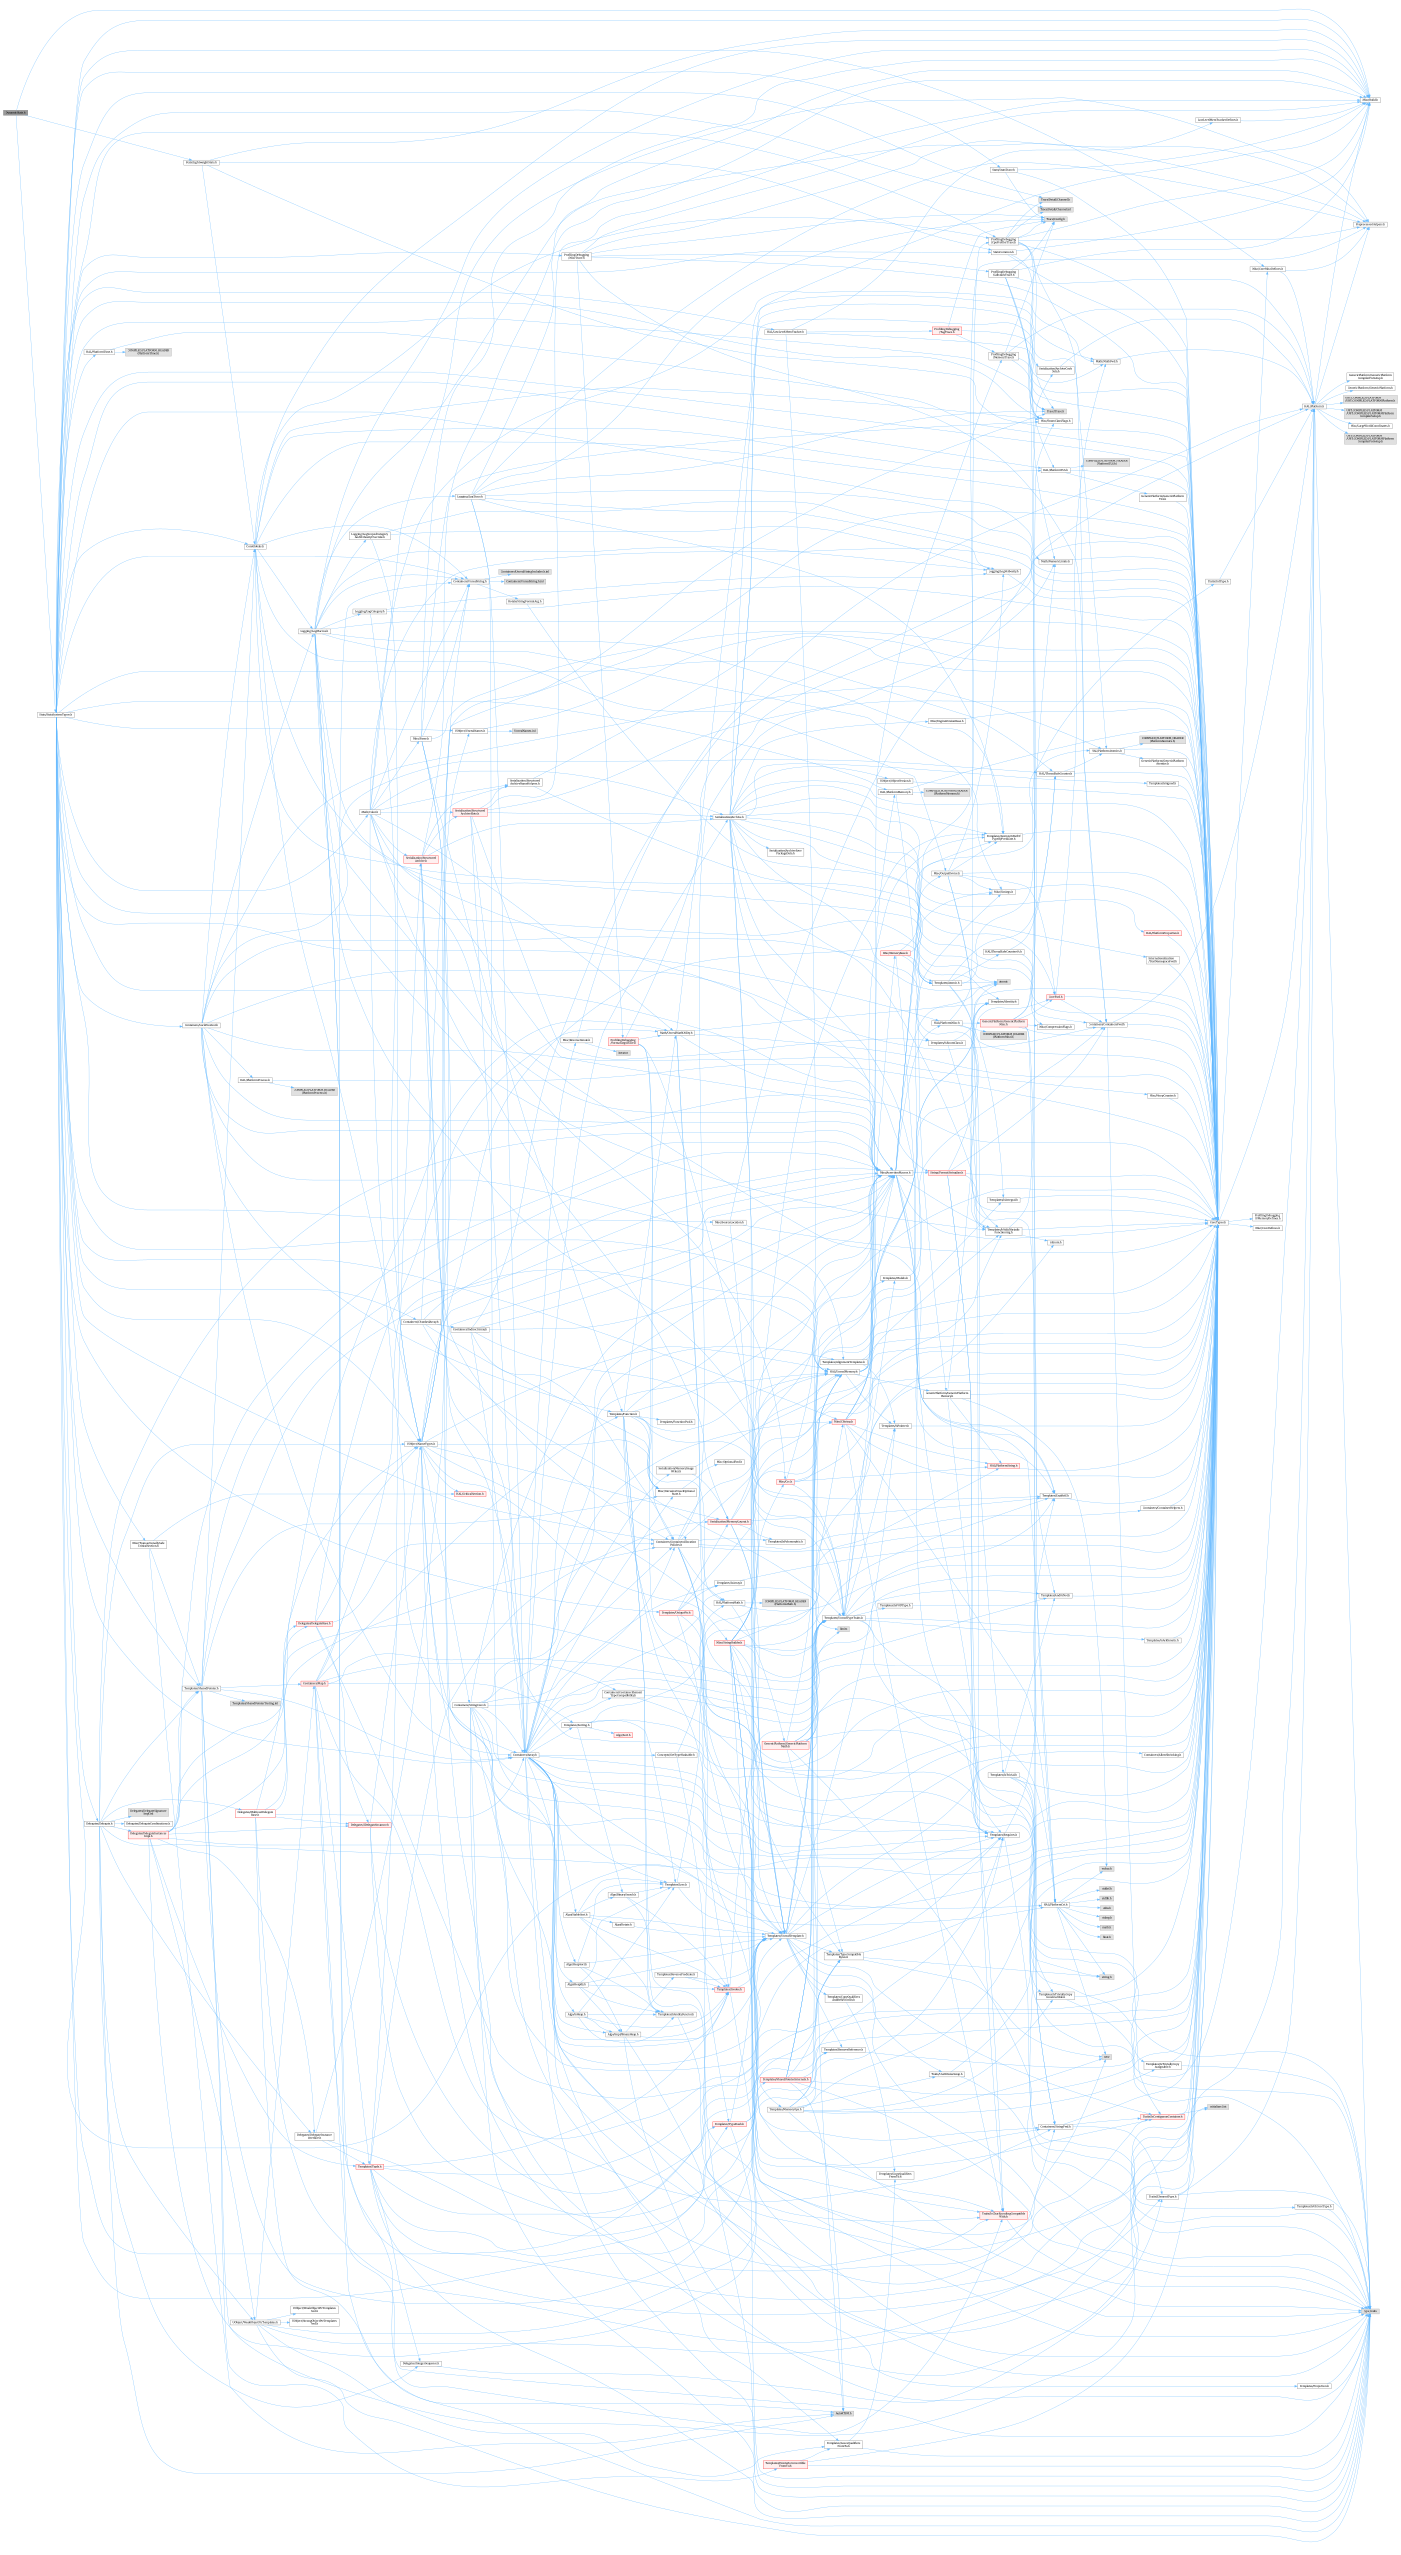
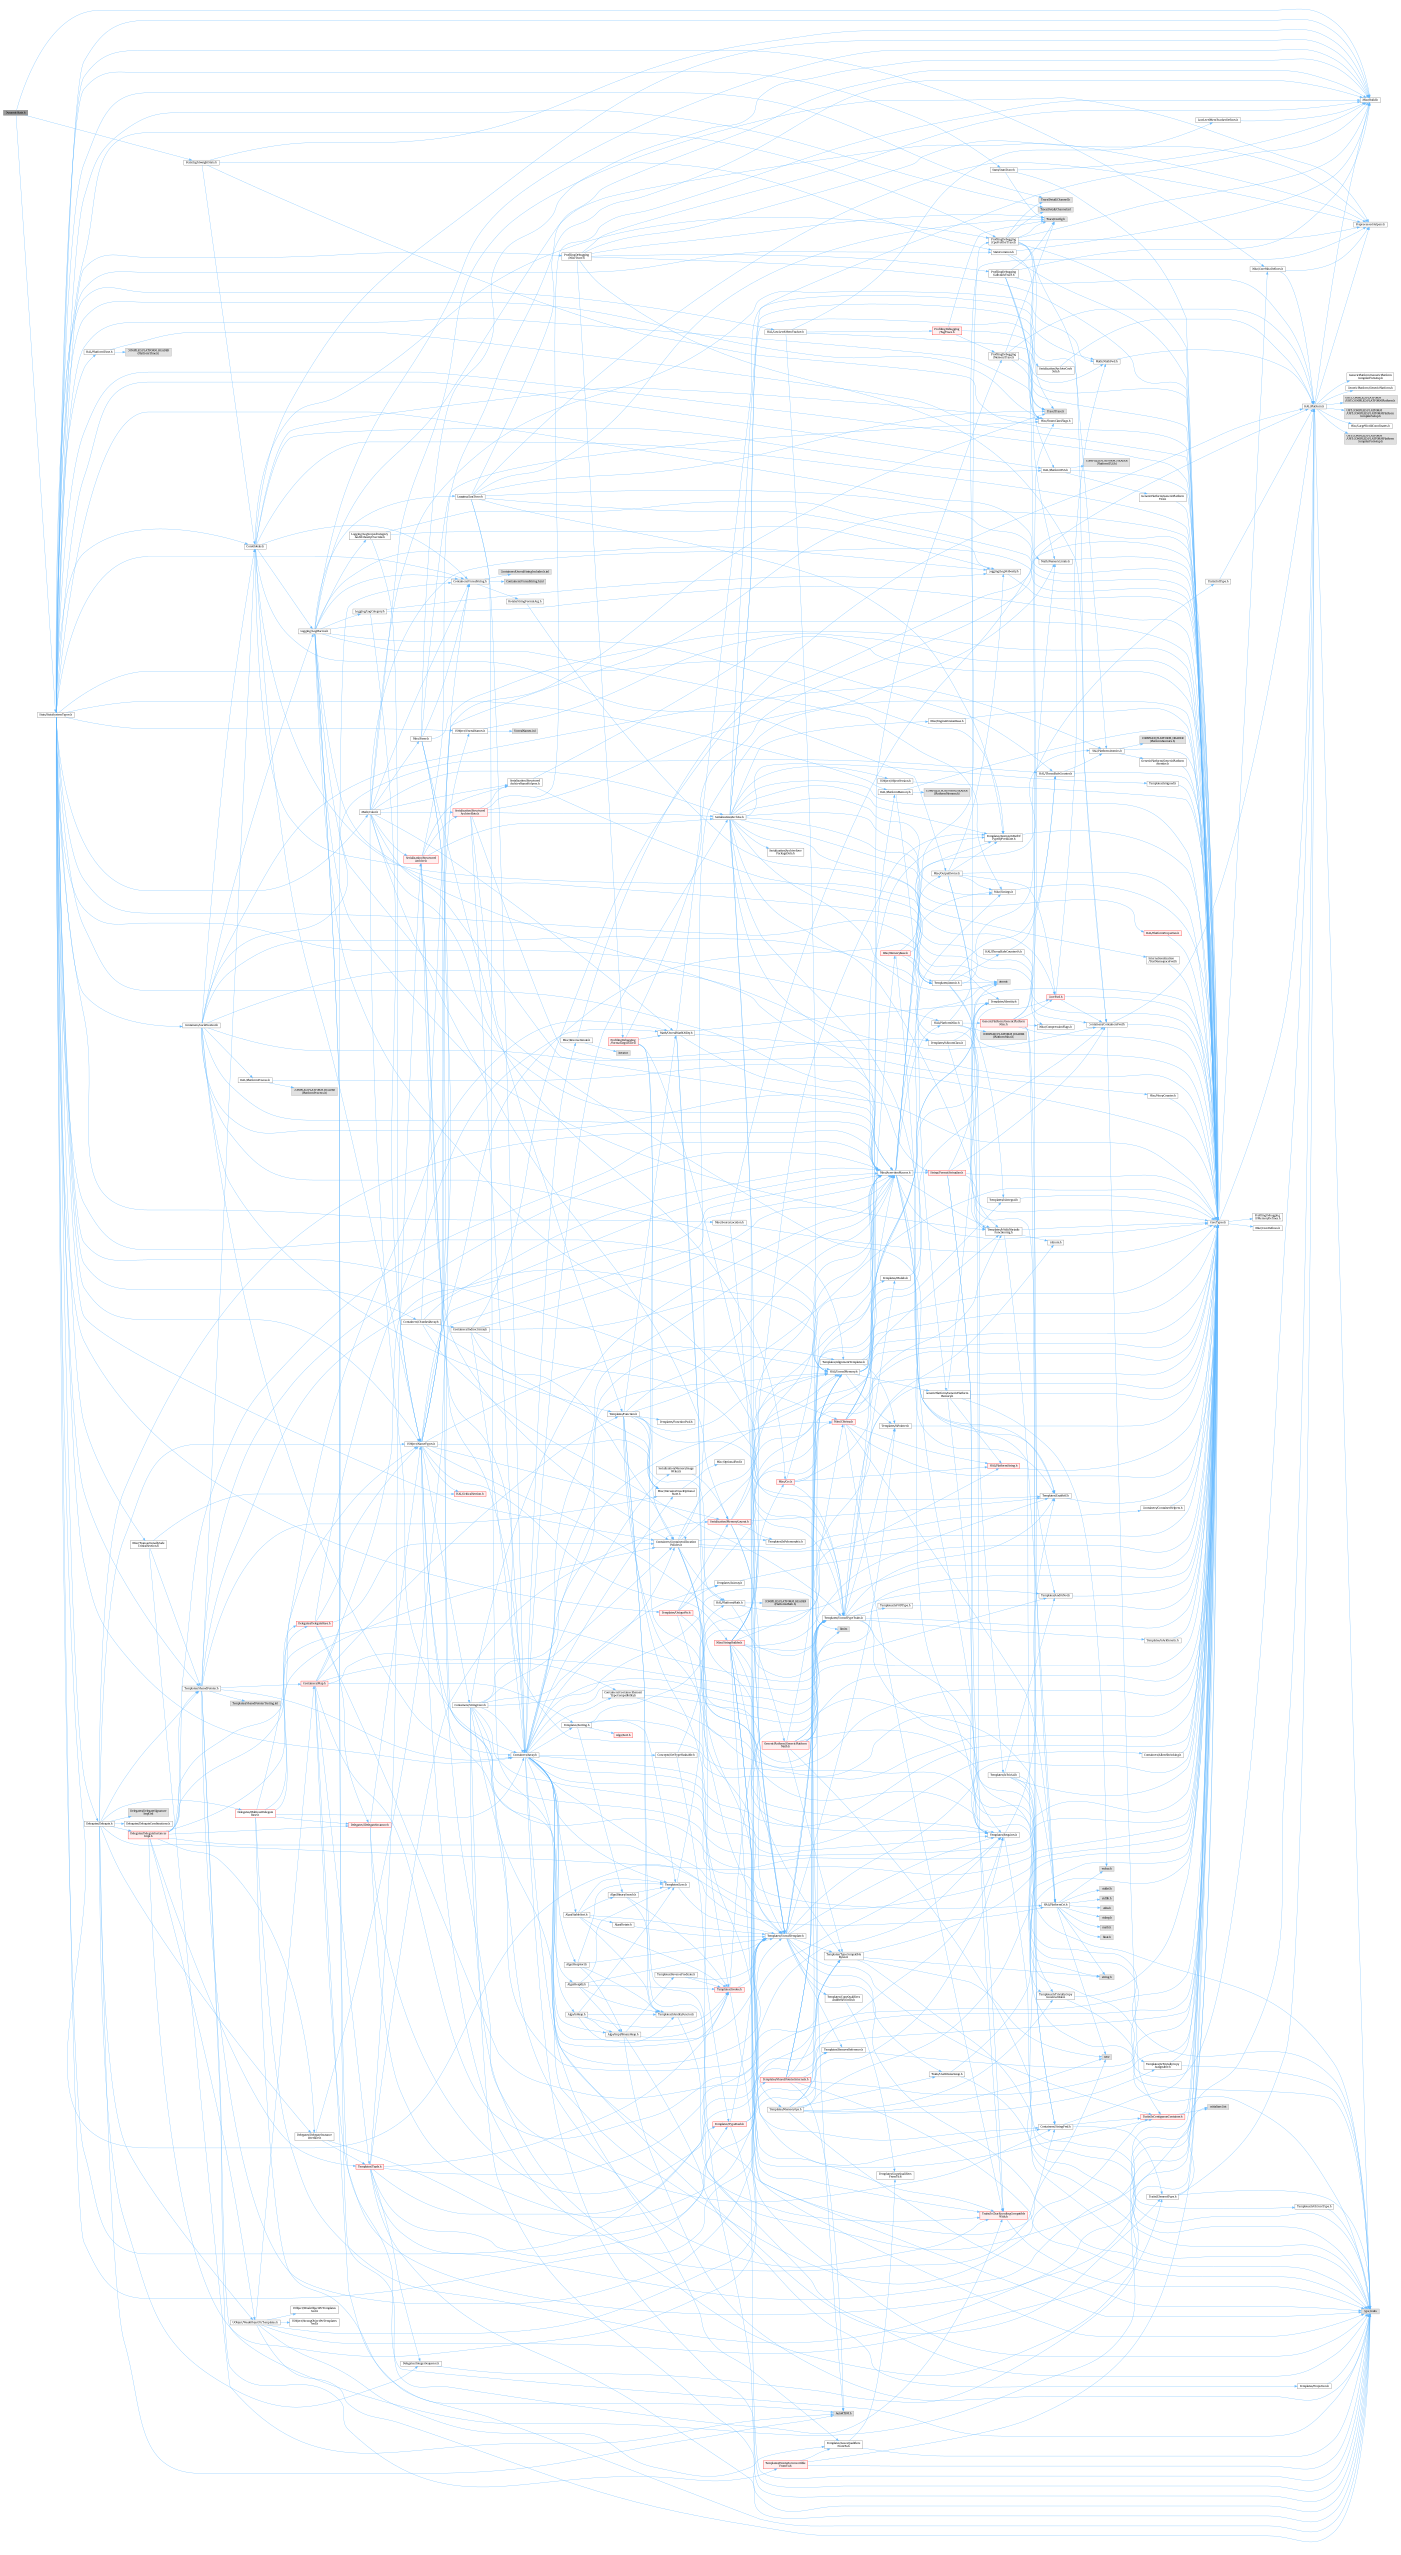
(1034, 804) -> (1050, 1926)
none -> (1067, 2177)
